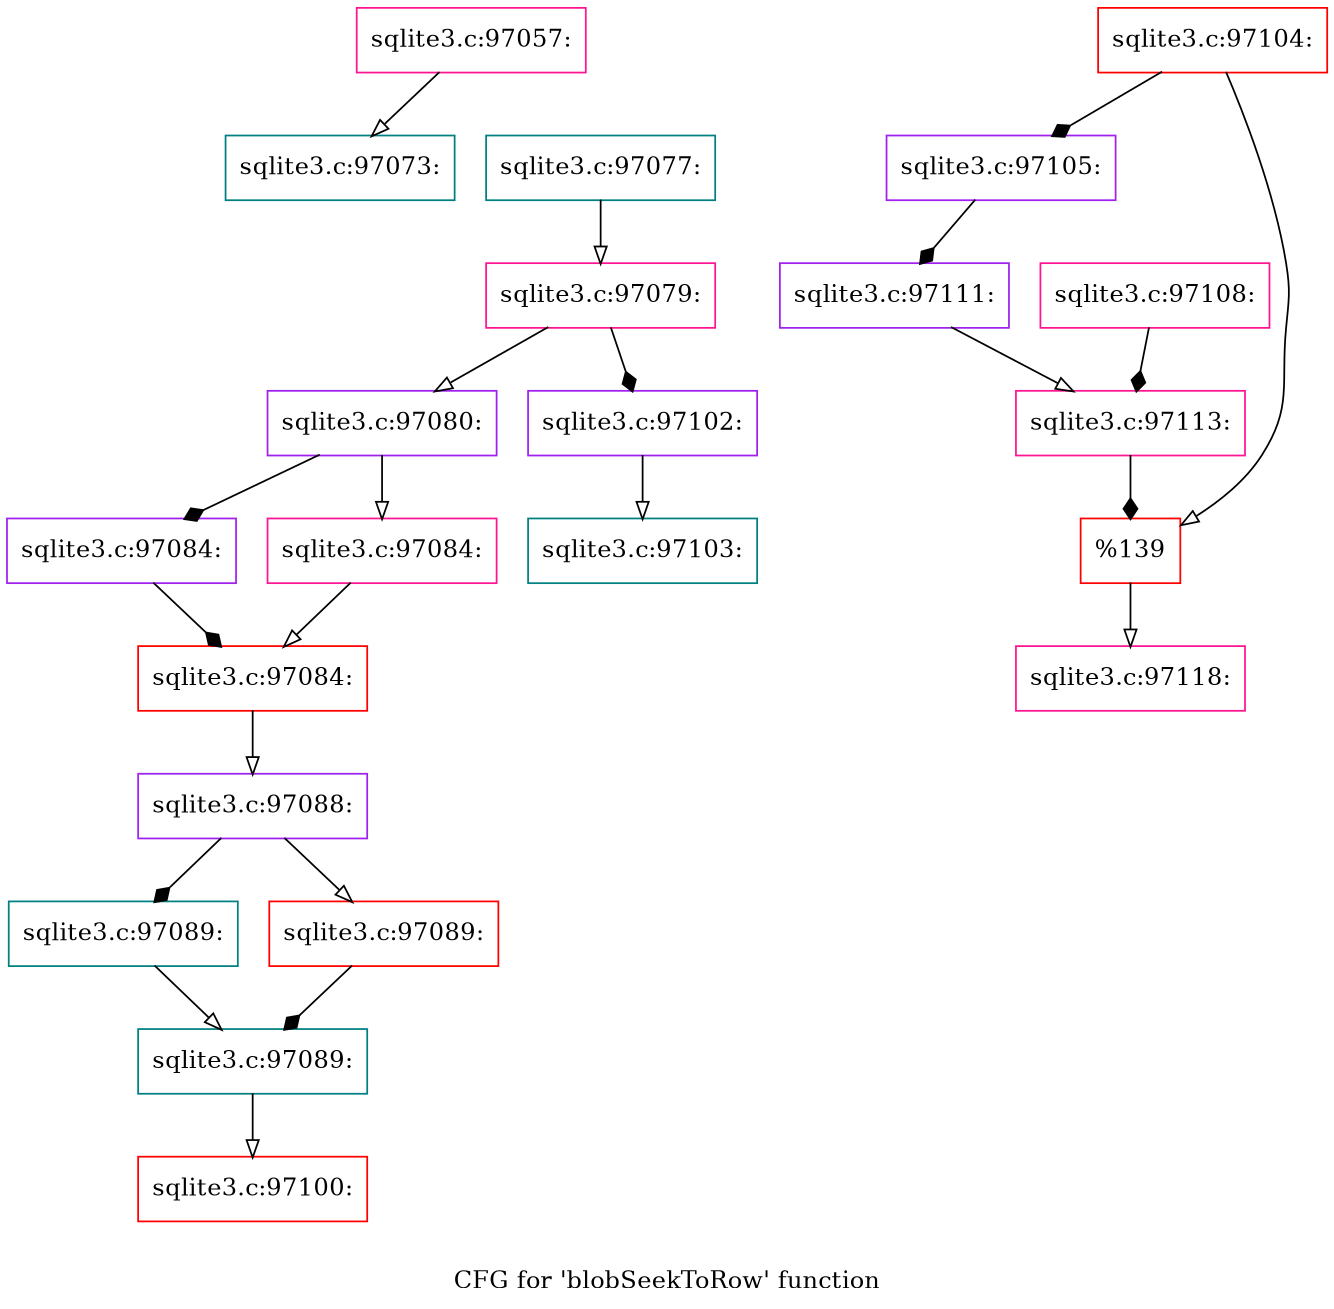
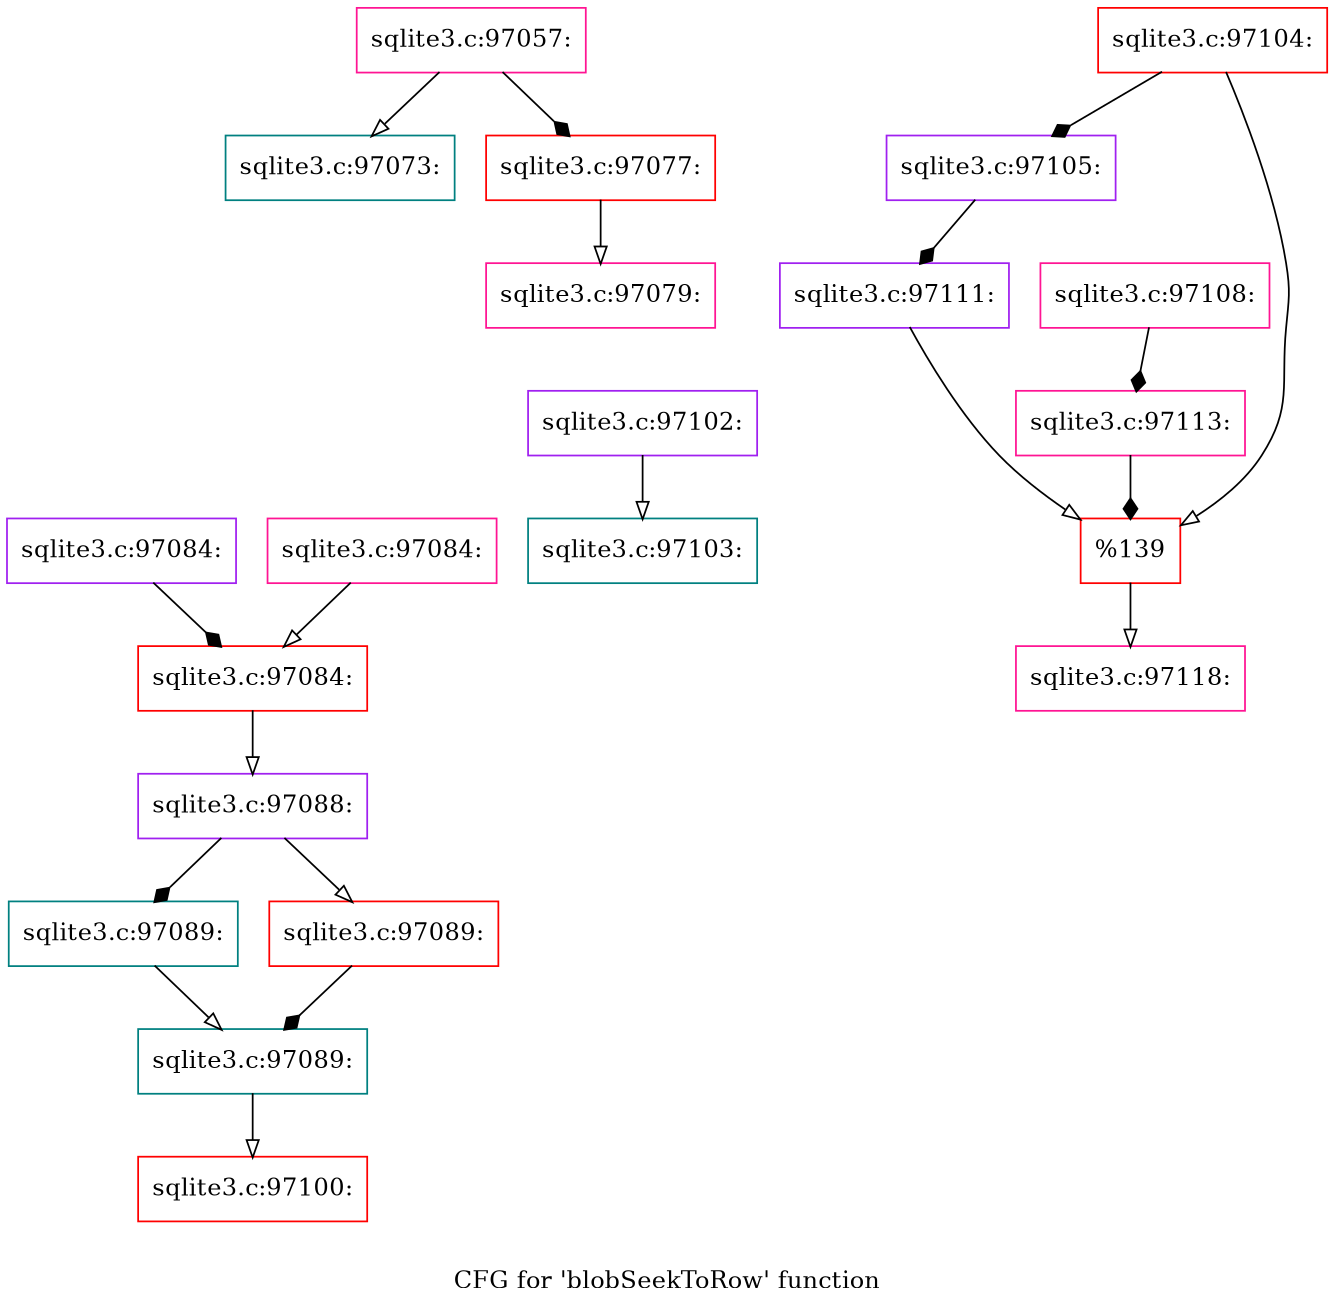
none -> (528, 97)
(601, 168) -> (601, 168)
(618, 349) -> none
(1004, 355) -> (976, 428)
(382, 423) -> none
